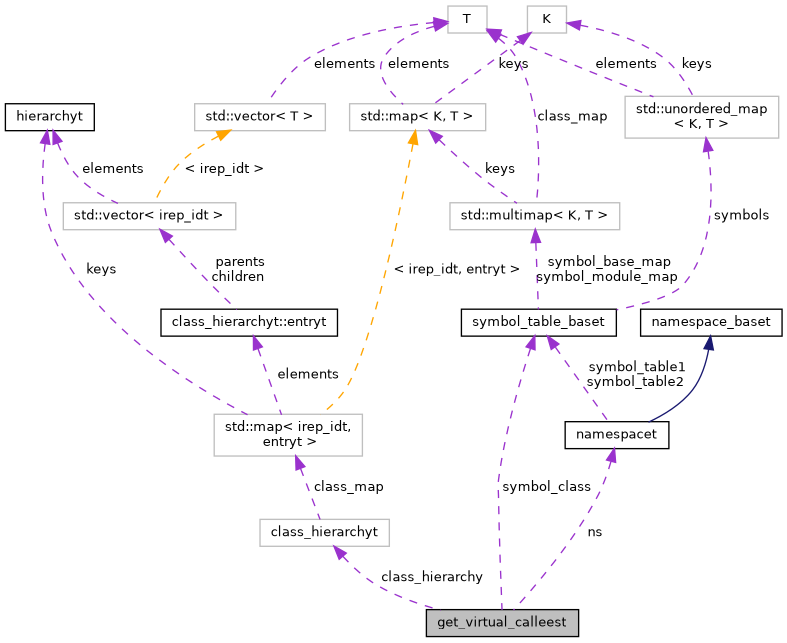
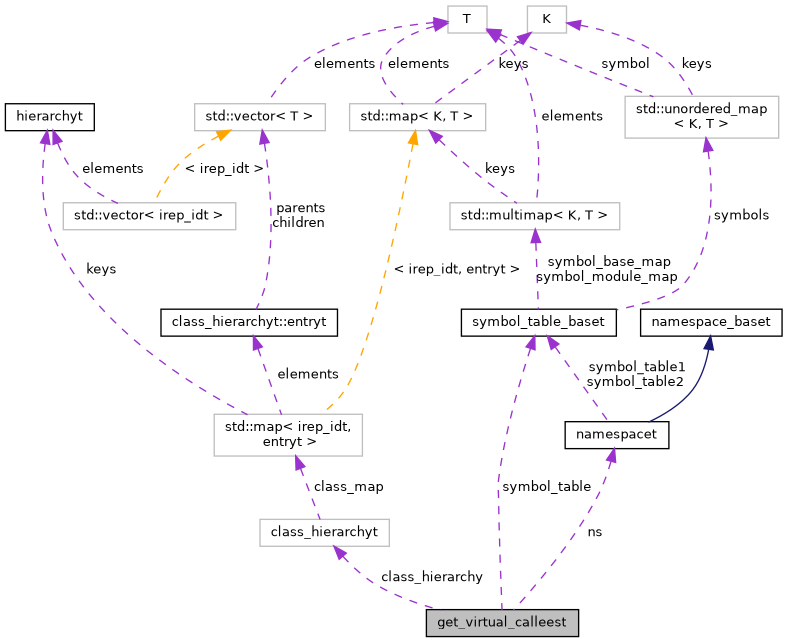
(624, 65) -> (624, 65)
(571, 117) -> (571, 117)
(202, 275) -> (271, 227)
(546, 488) -> (546, 488)
